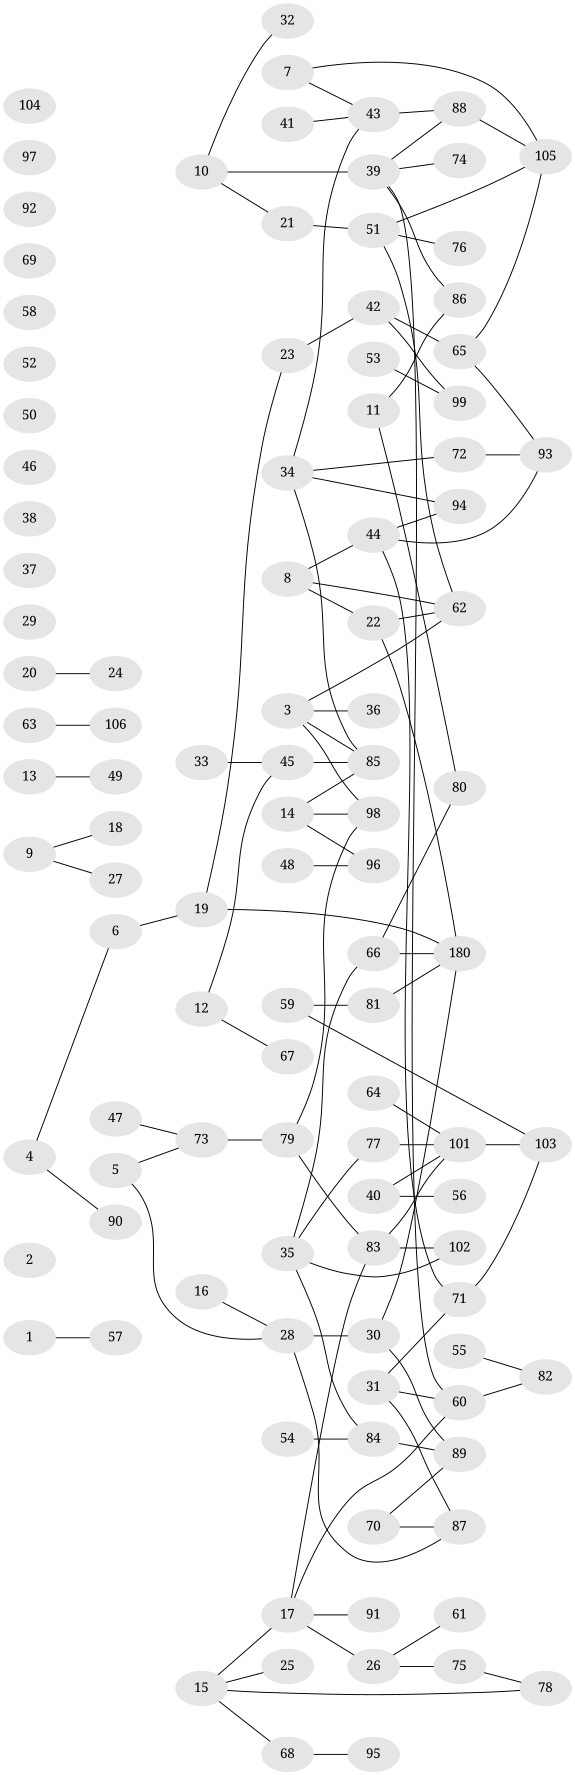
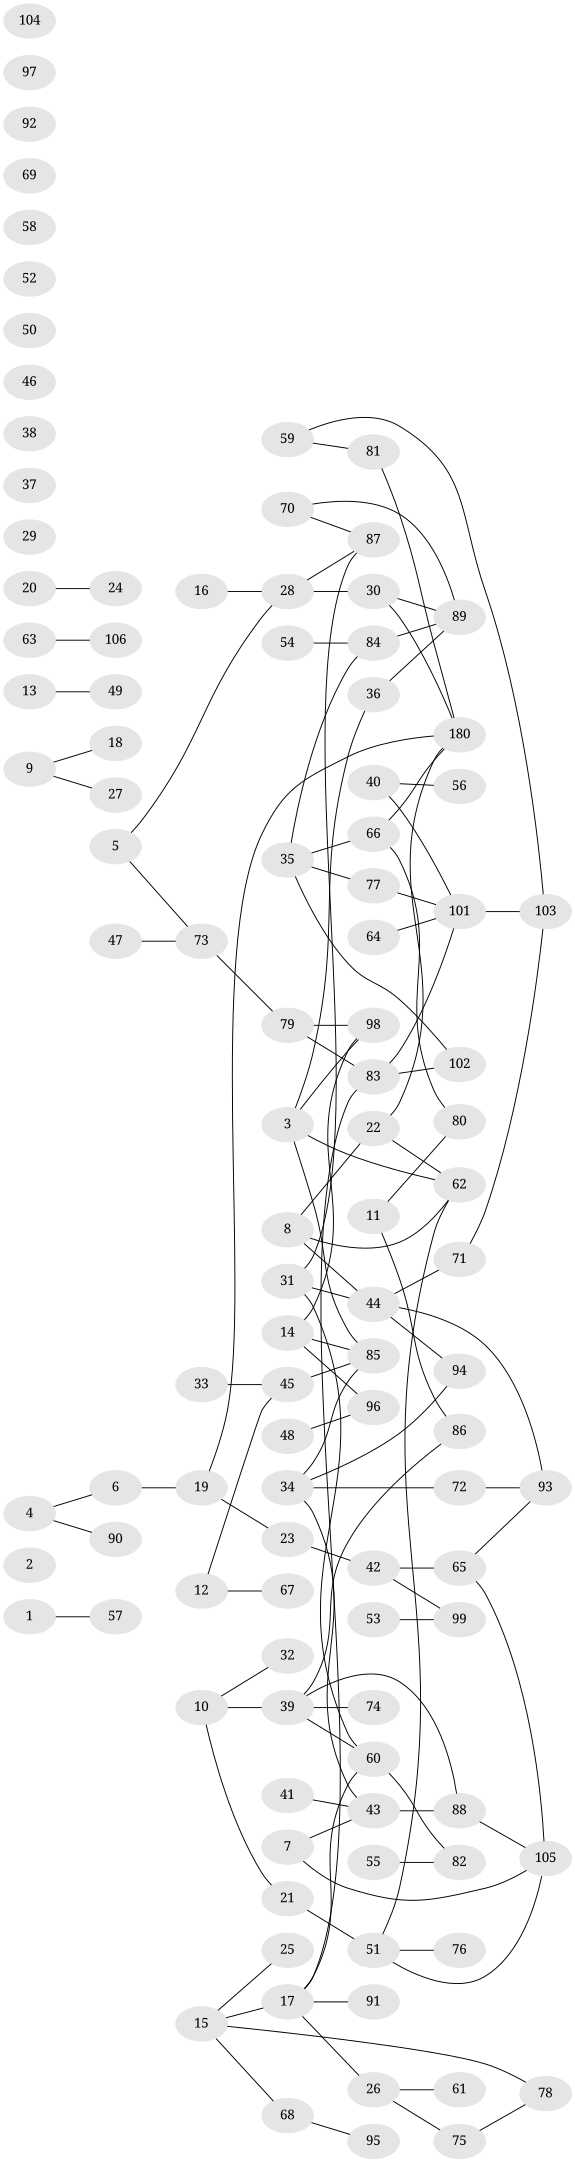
none -> (415, 657)
(417, 1344) -> (338, 1295)
